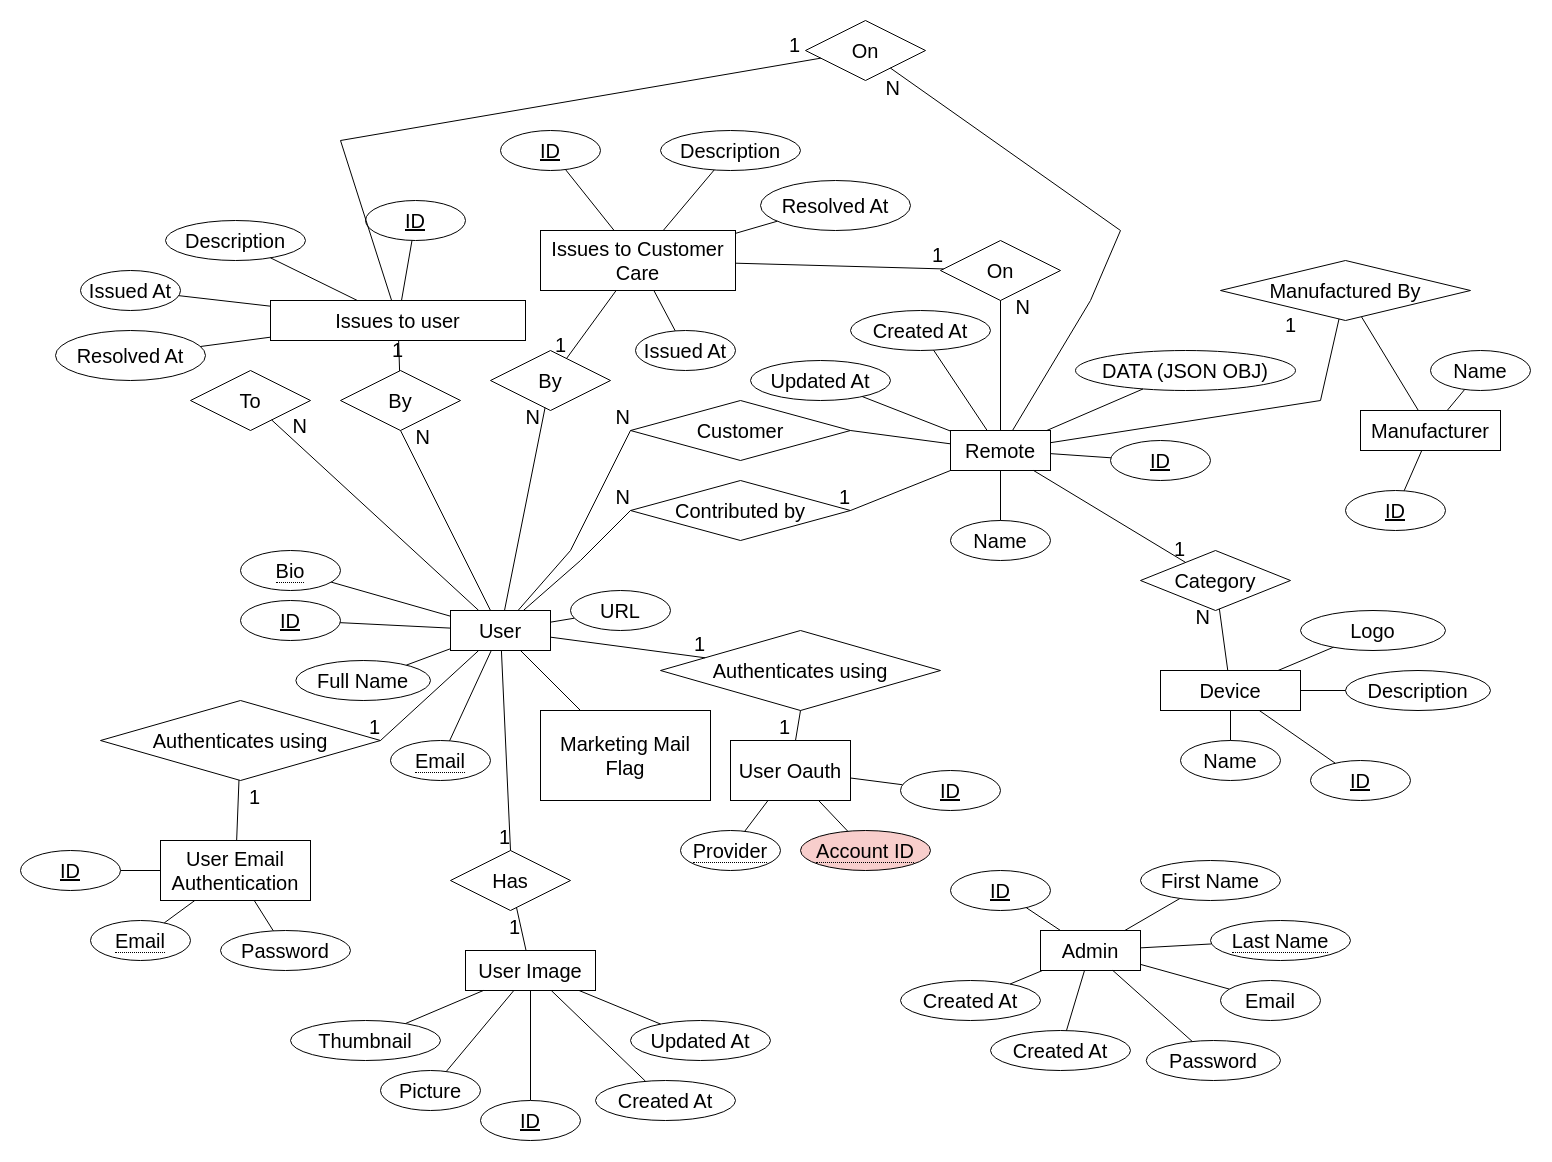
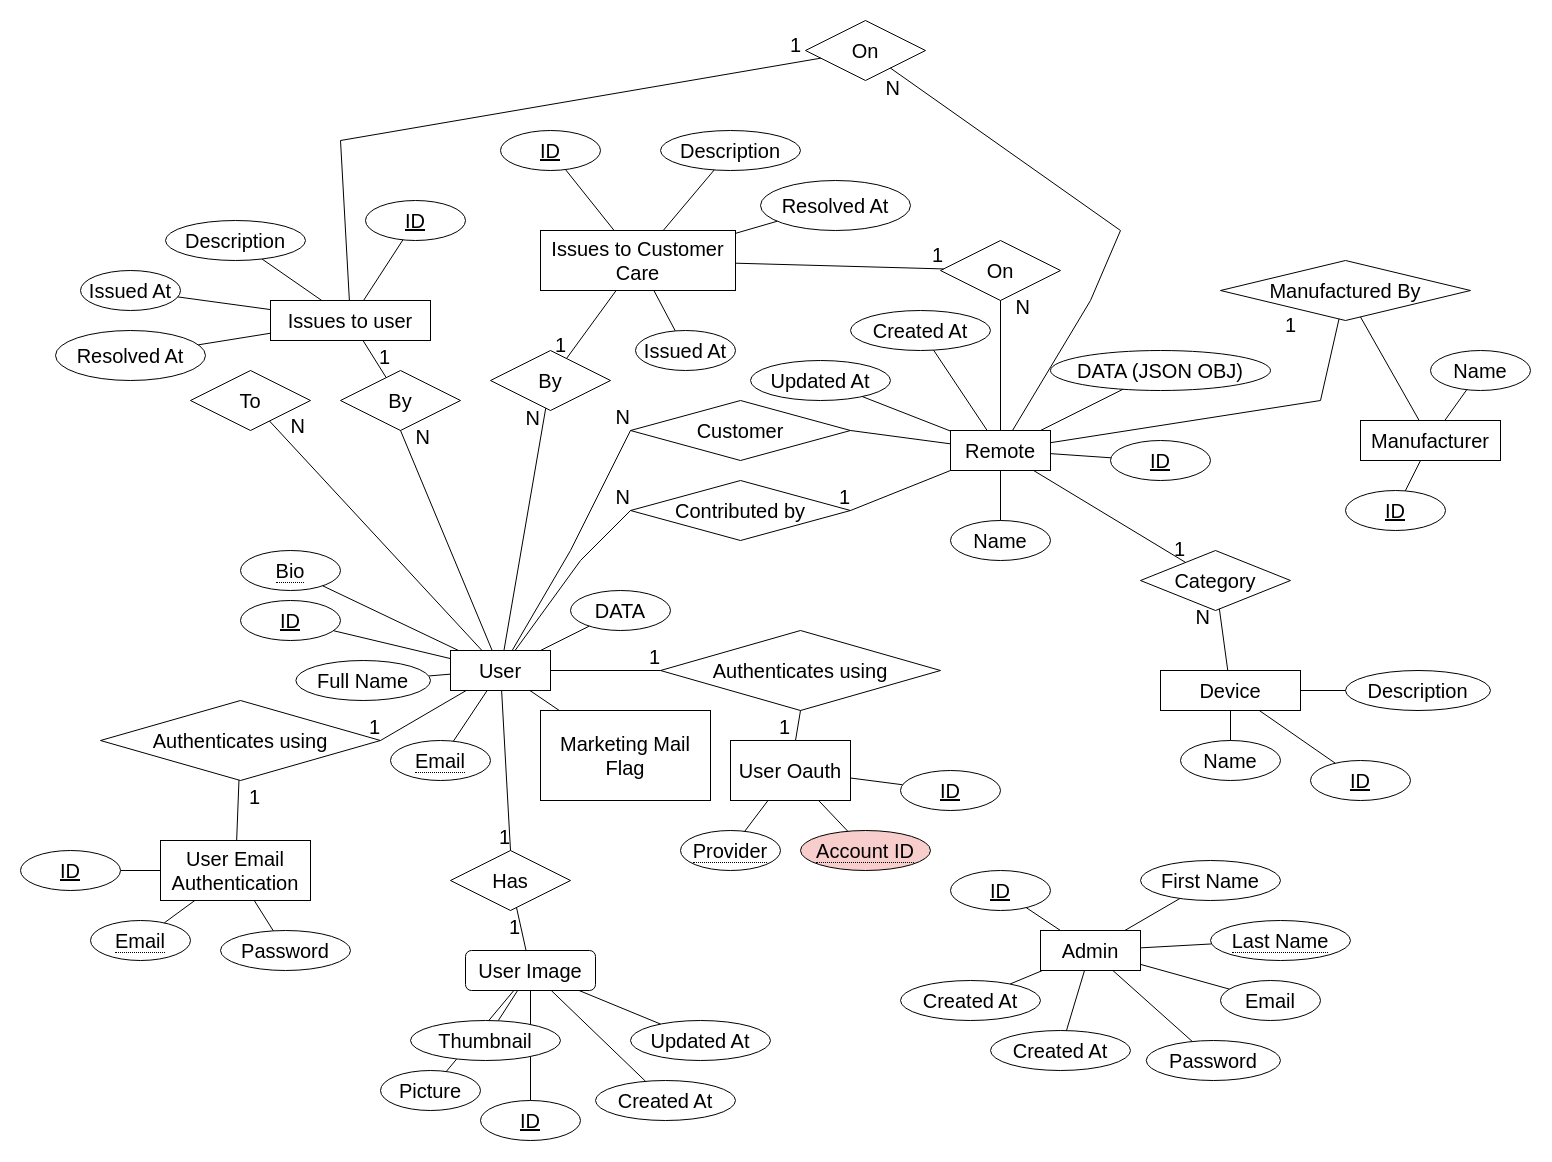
(398, 321) -> (351, 321)
(1186, 371) -> (1161, 371)
(1431, 431) -> (1431, 441)
(621, 611) -> (621, 611)
(501, 631) -> (501, 671)
(1373, 631) -> none
(1305, 659) -> none
(531, 971) -> (531, 971)
(366, 1041) -> (486, 1041)
